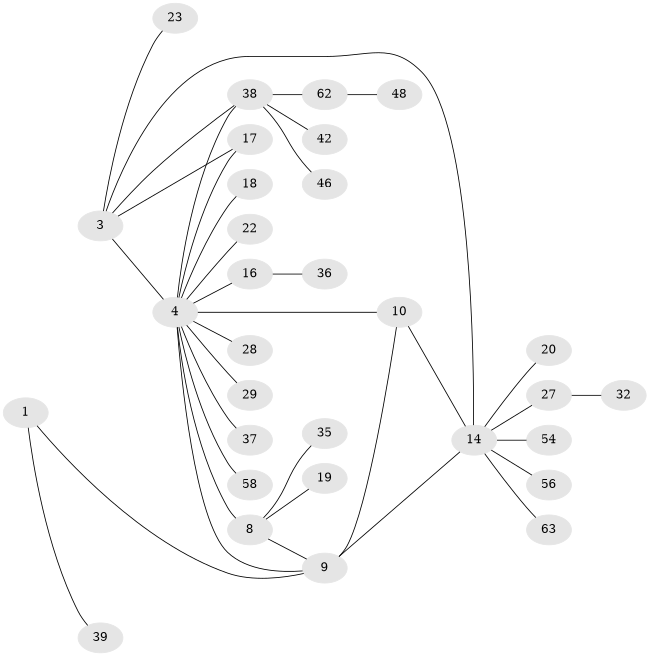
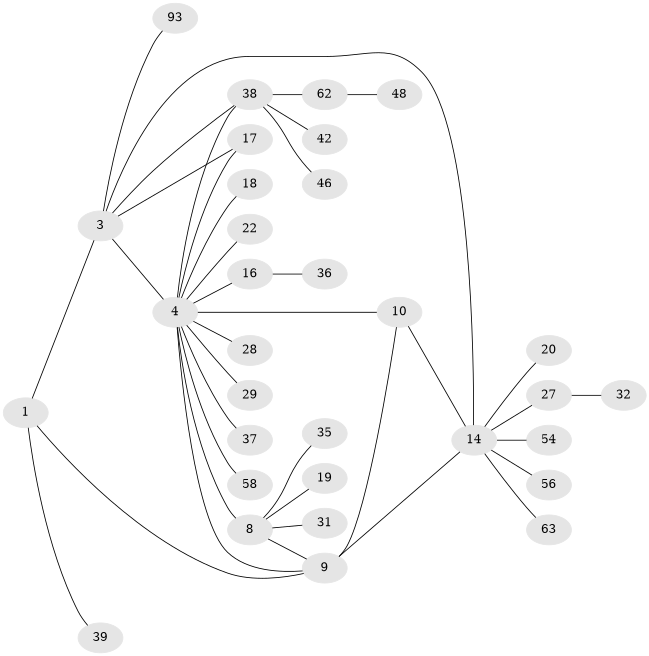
(175, 18) -> (175, 18)
none -> (63, 319)
none -> (325, 523)
